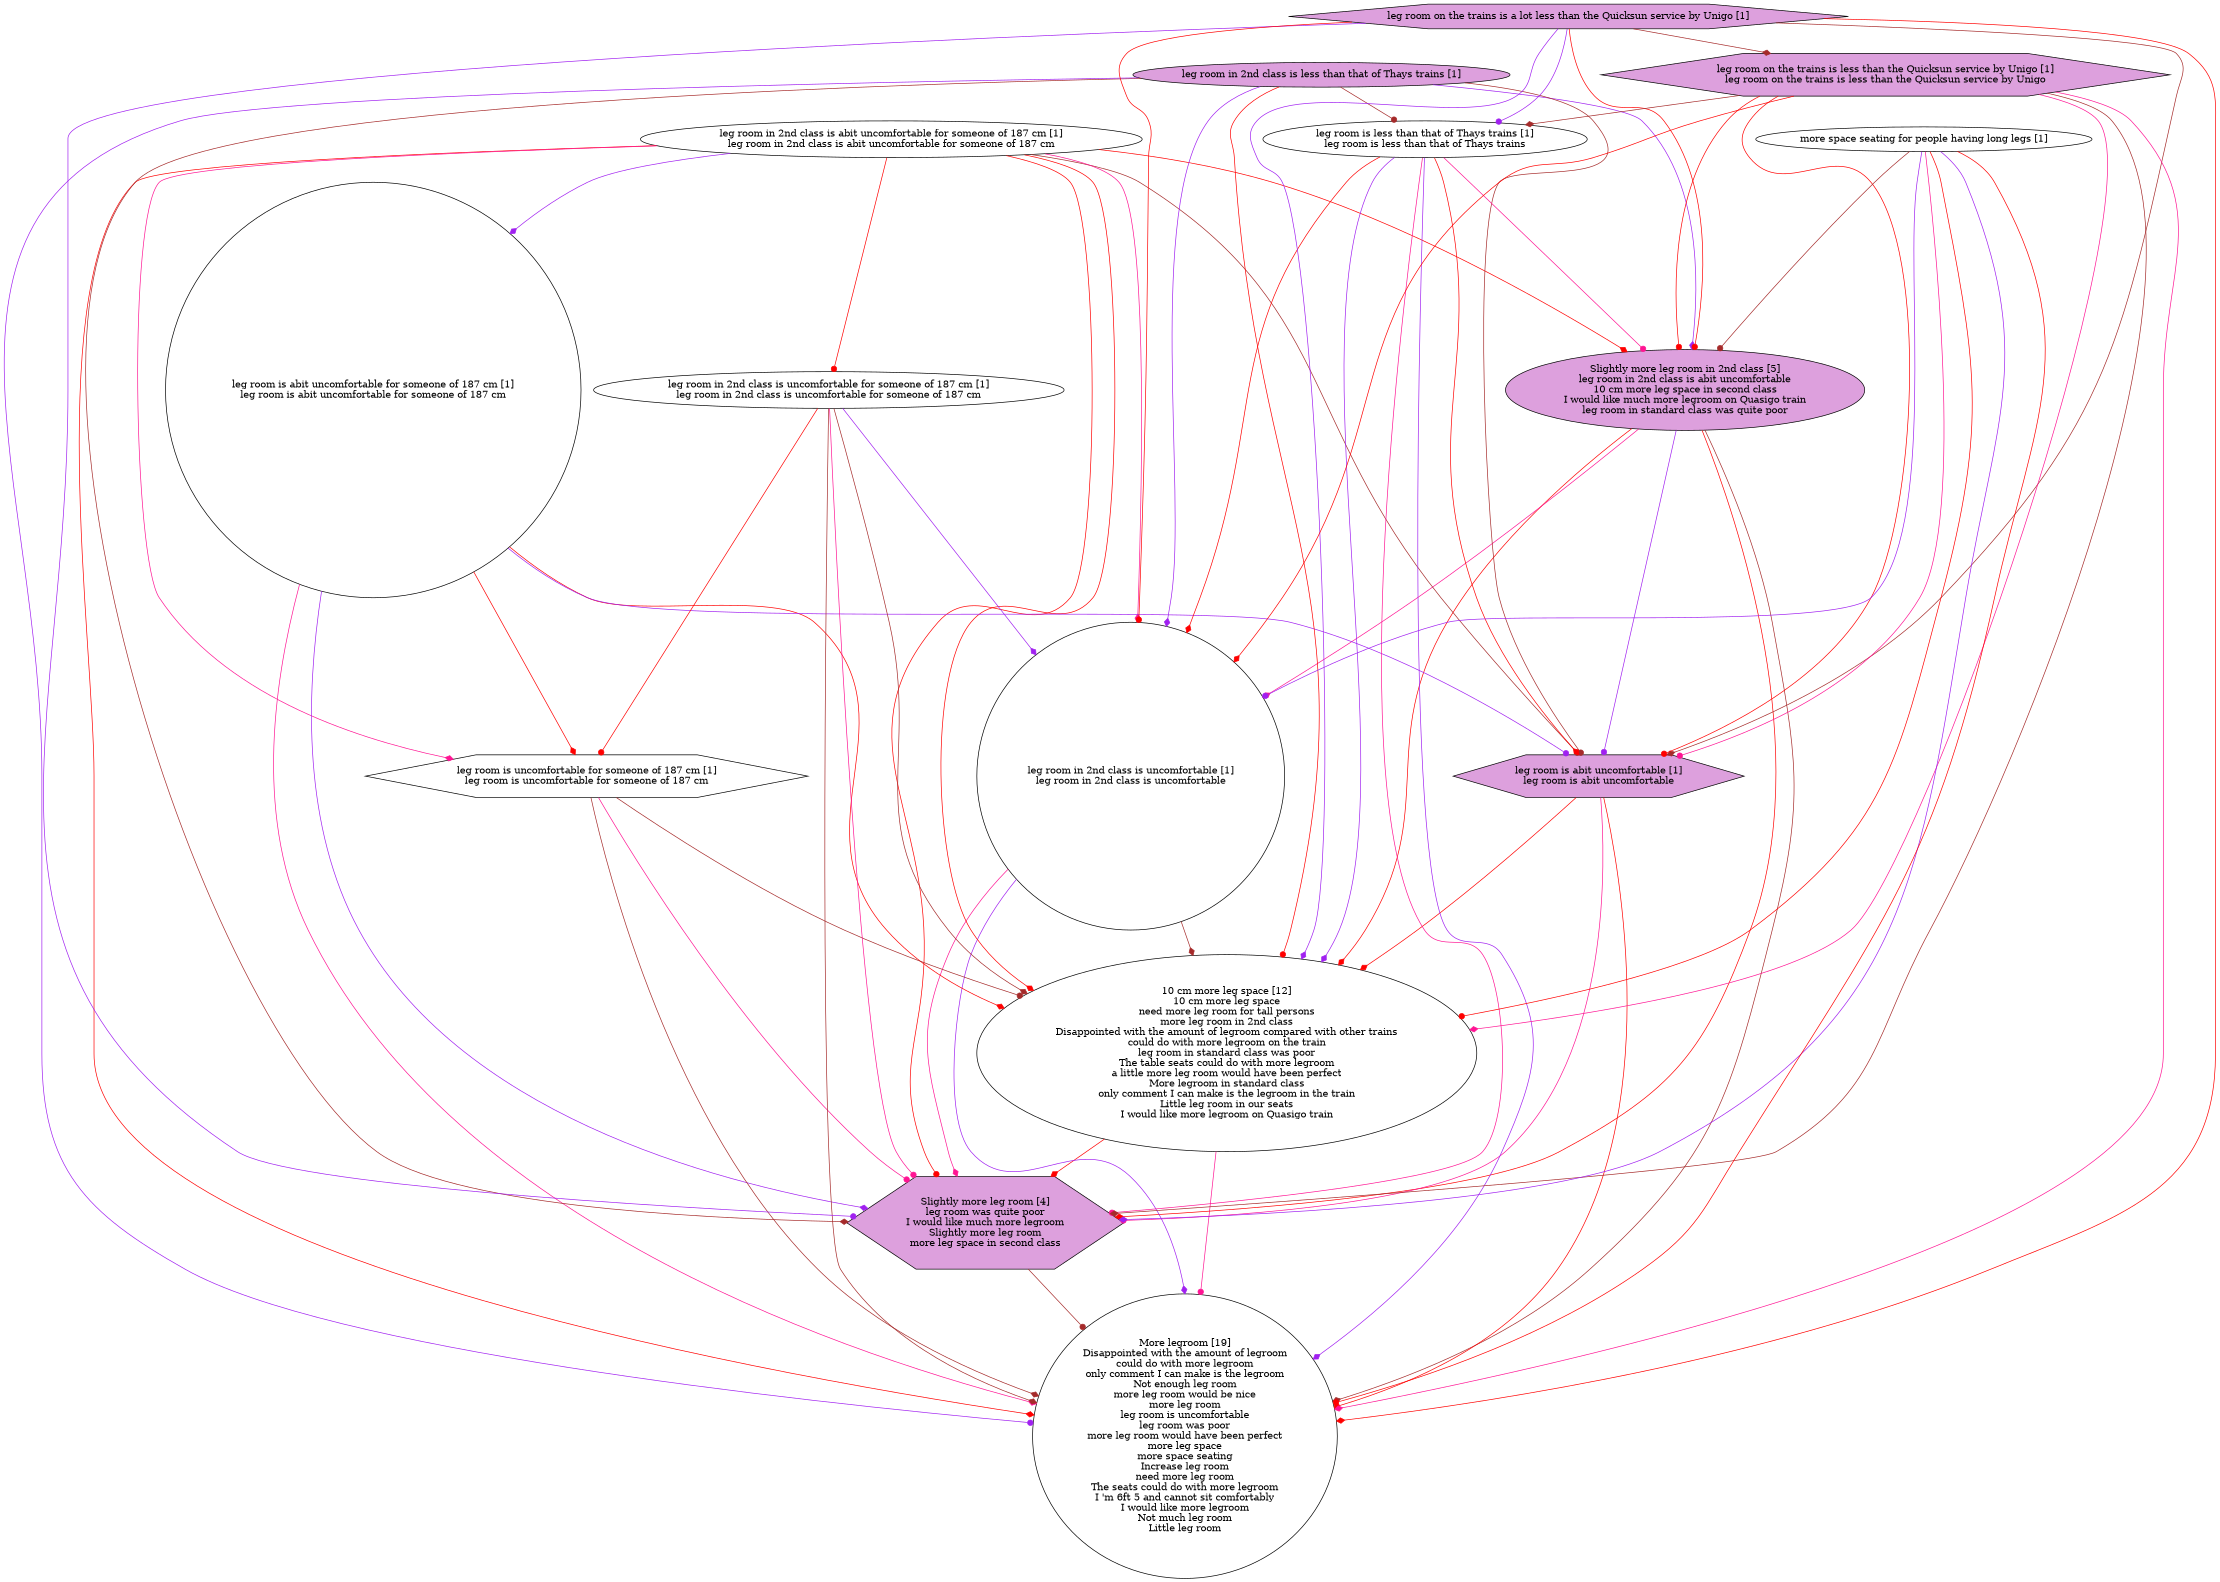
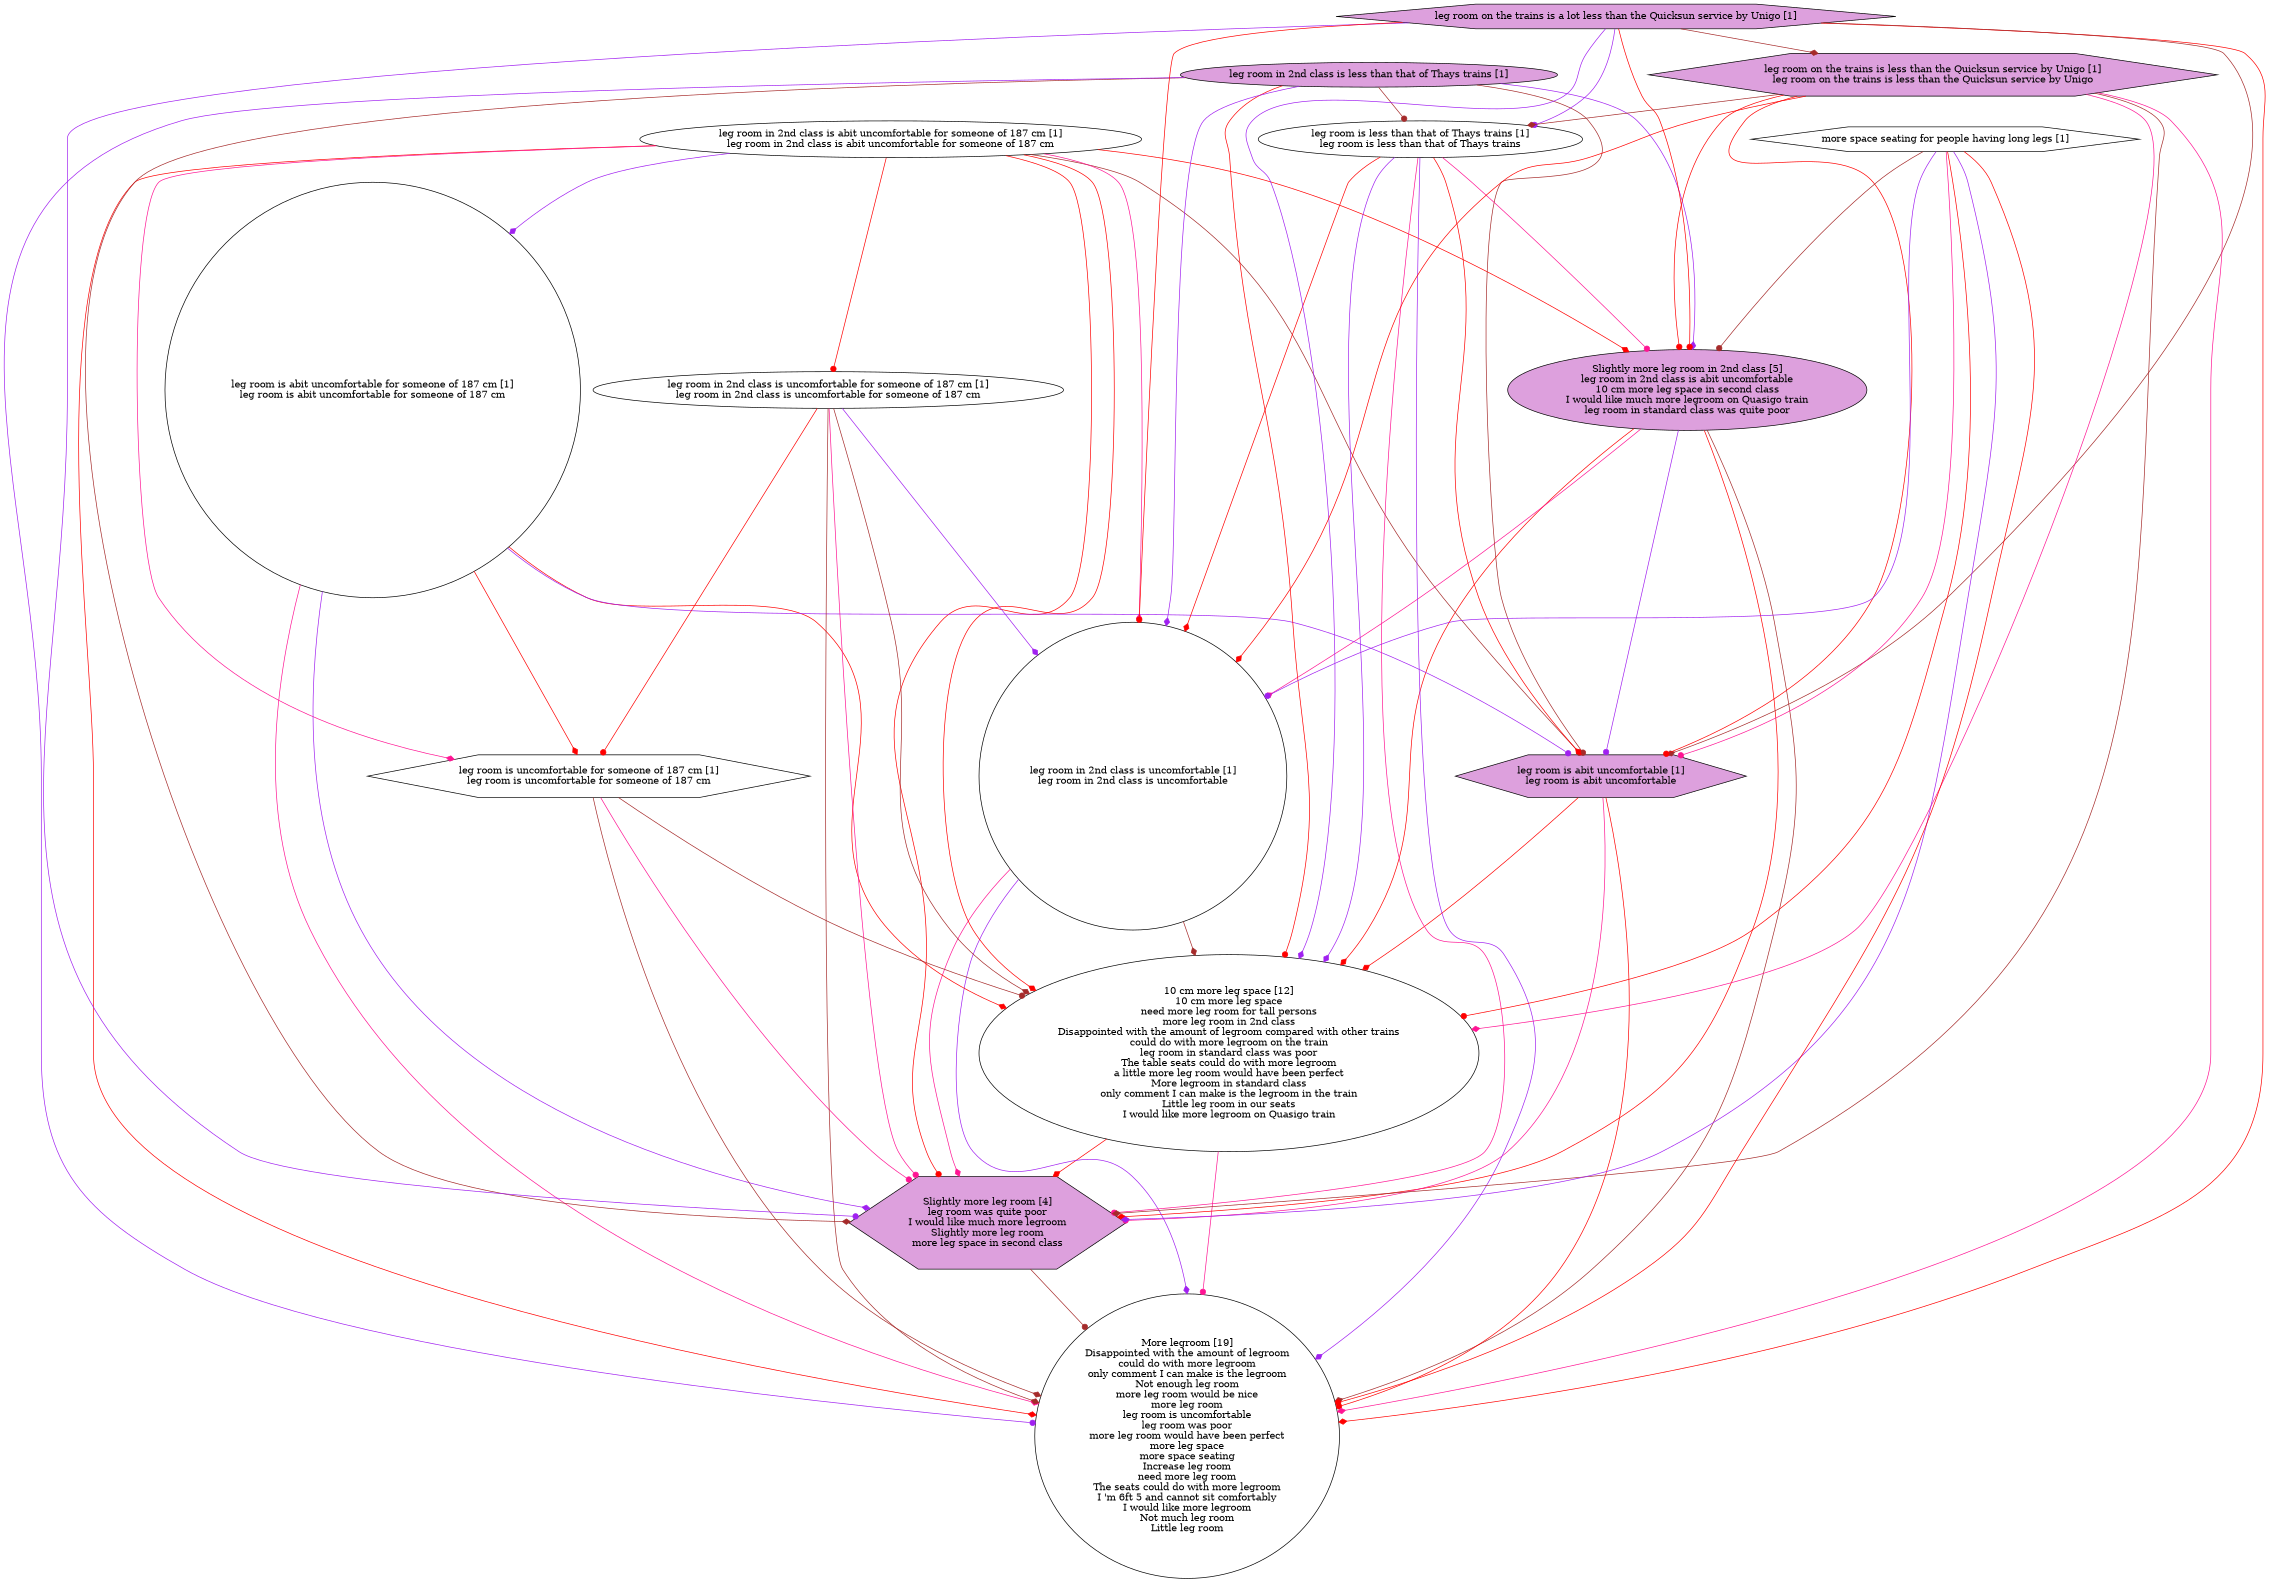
(1924, 139) -> (1945, 139)
